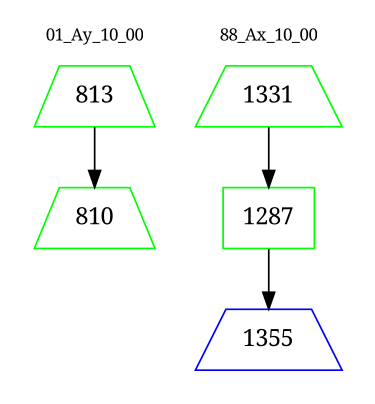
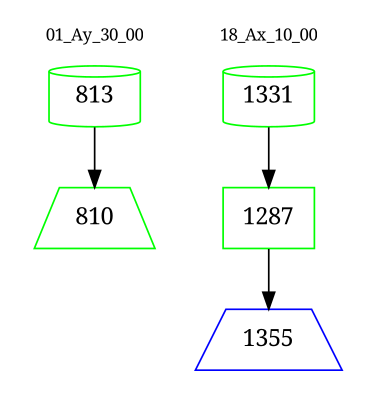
(95, 36) -> (95, 36)
(269, 36) -> (269, 36)
(95, 96) -> (95, 96)
(269, 96) -> (269, 96)
